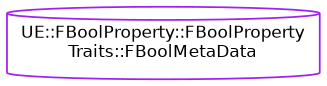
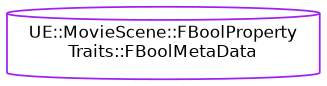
(163, 43) -> (163, 43)
